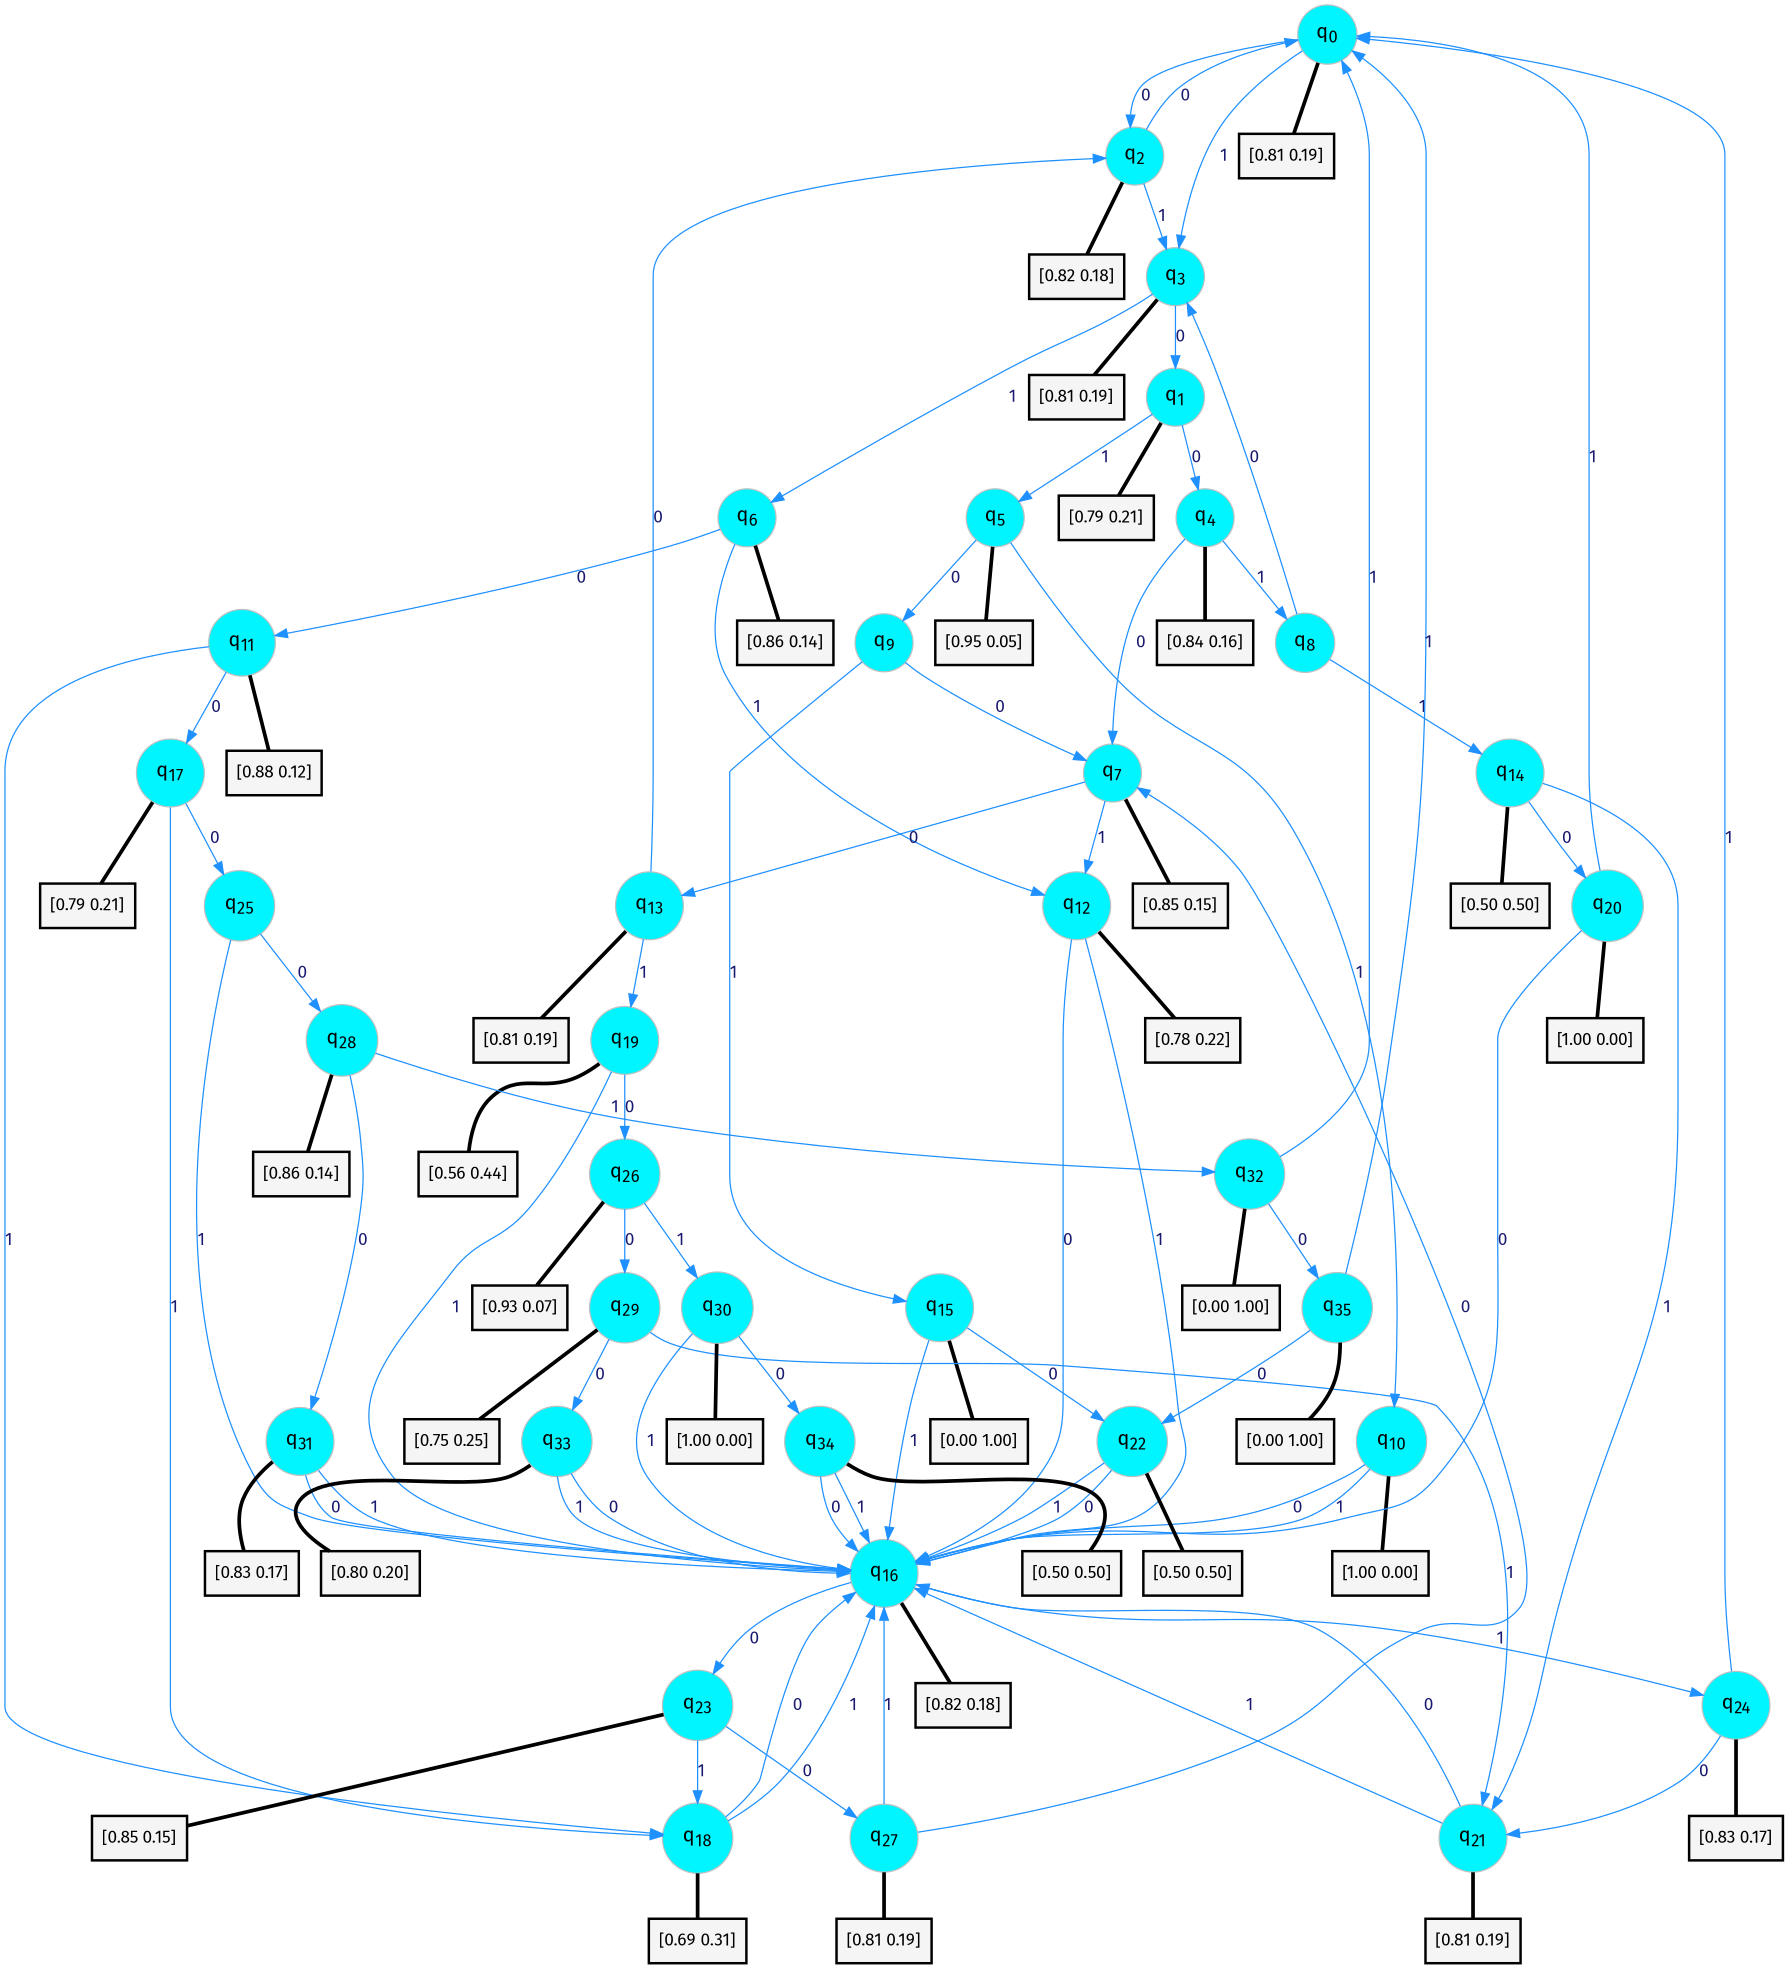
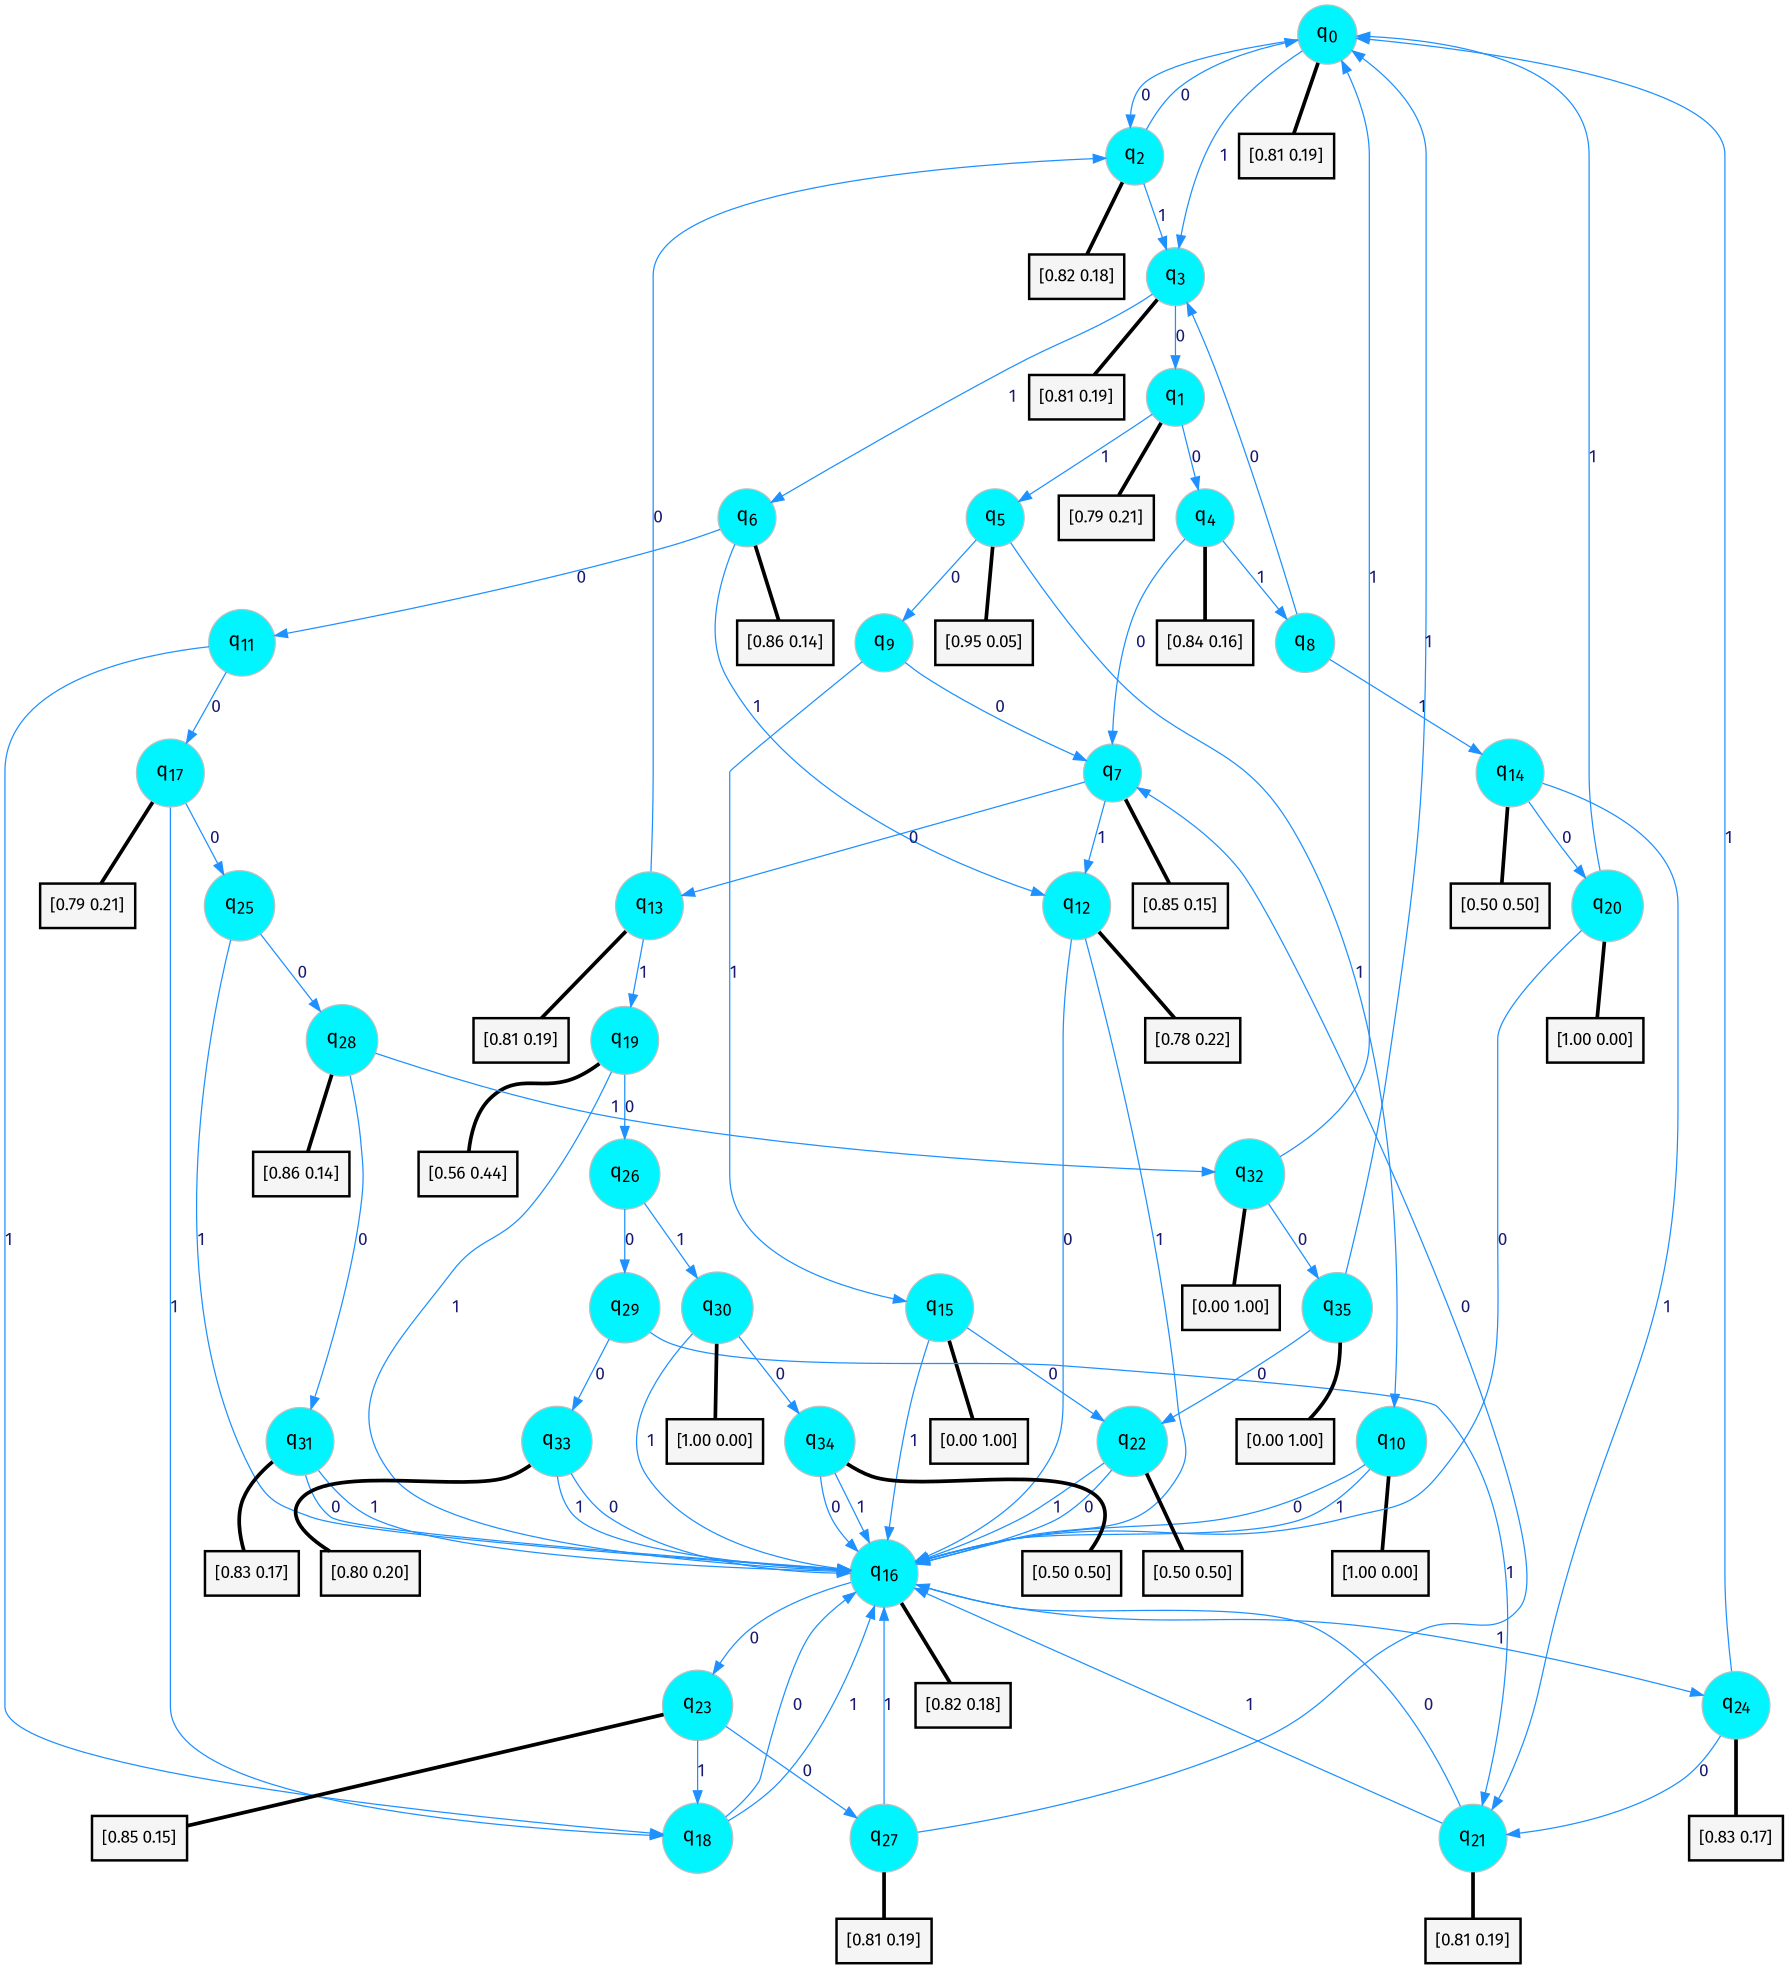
(274, 773) -> none
(520, 1308) -> none
(452, 1441) -> none
(698, 1941) -> none
